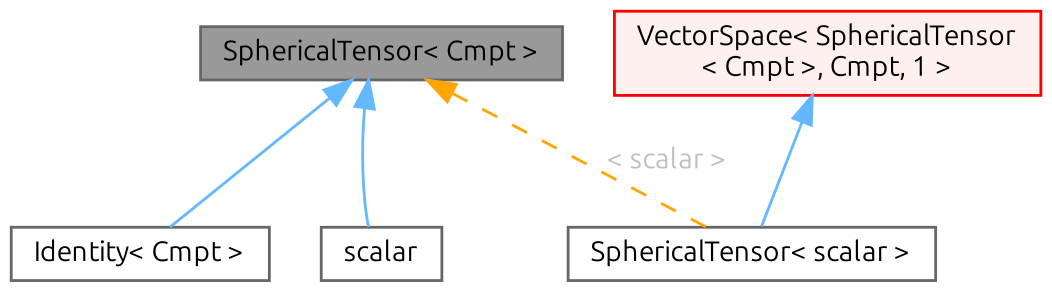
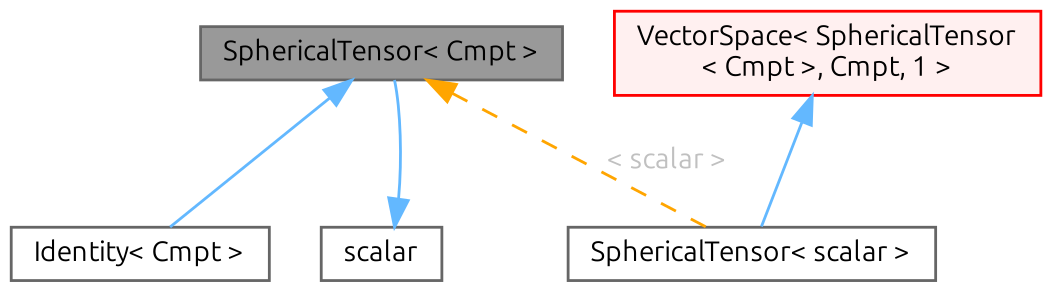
(363, 168) -> (400, 139)
